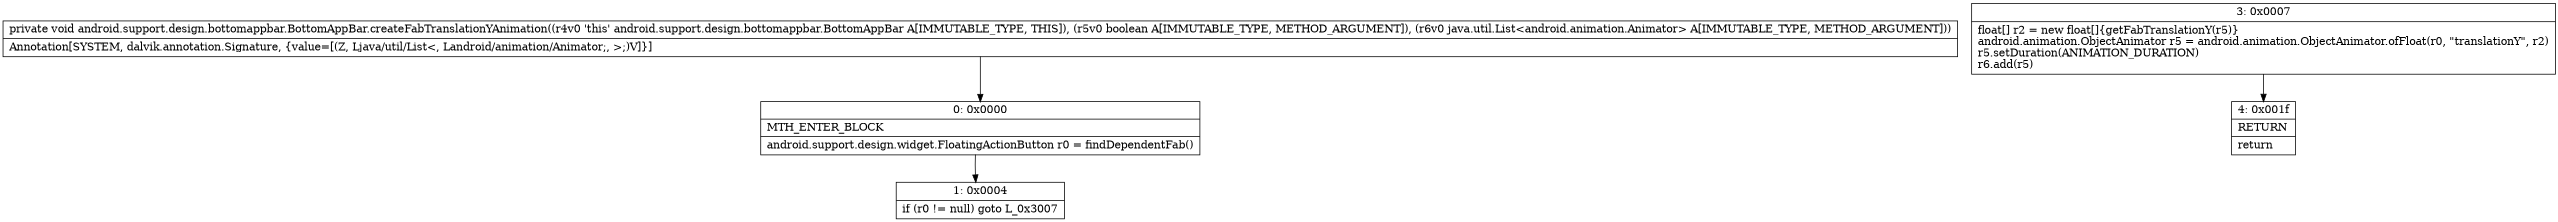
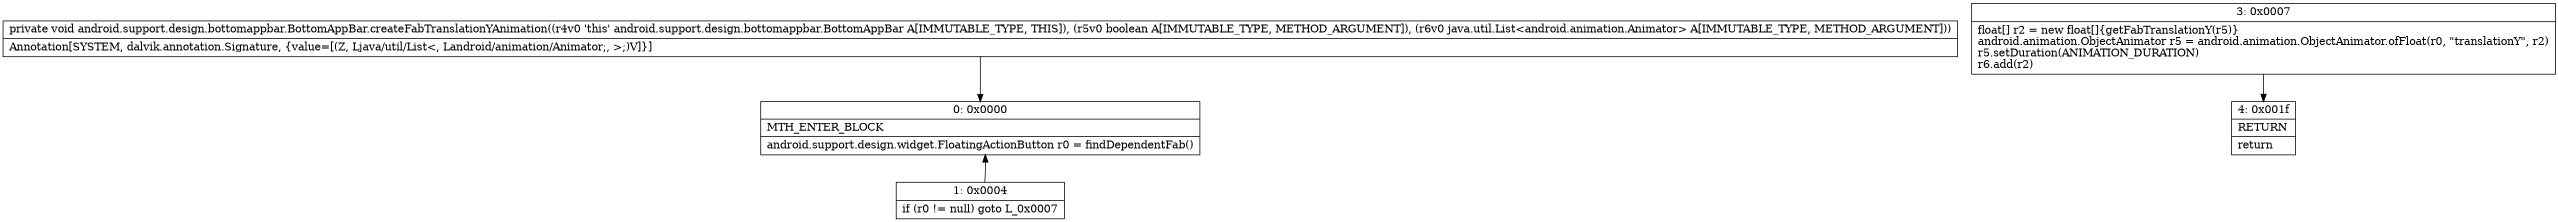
(2006, 65) -> (2006, 65)
(975, 165) -> (985, 172)
(980, 209) -> (980, 209)
